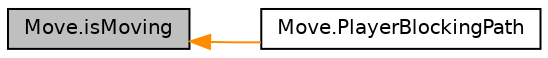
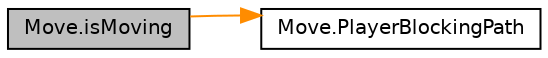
(236, 42) -> (215, 16)
